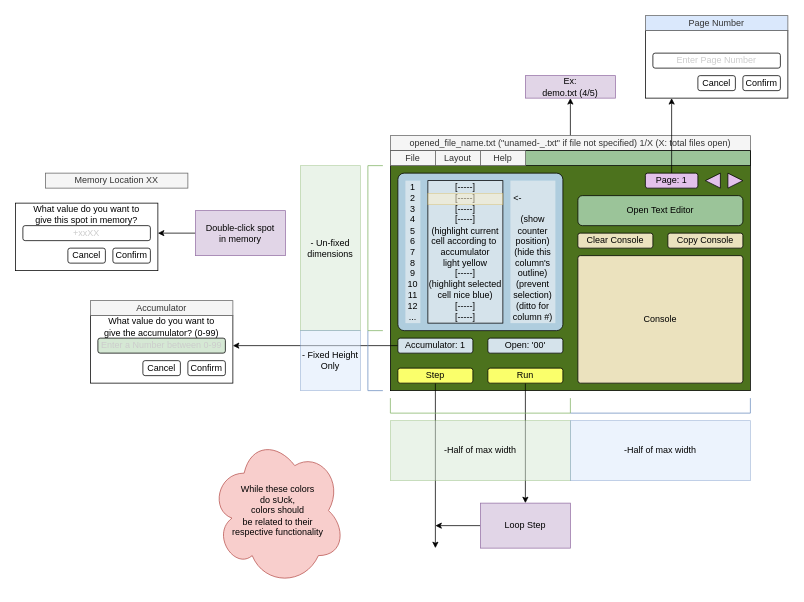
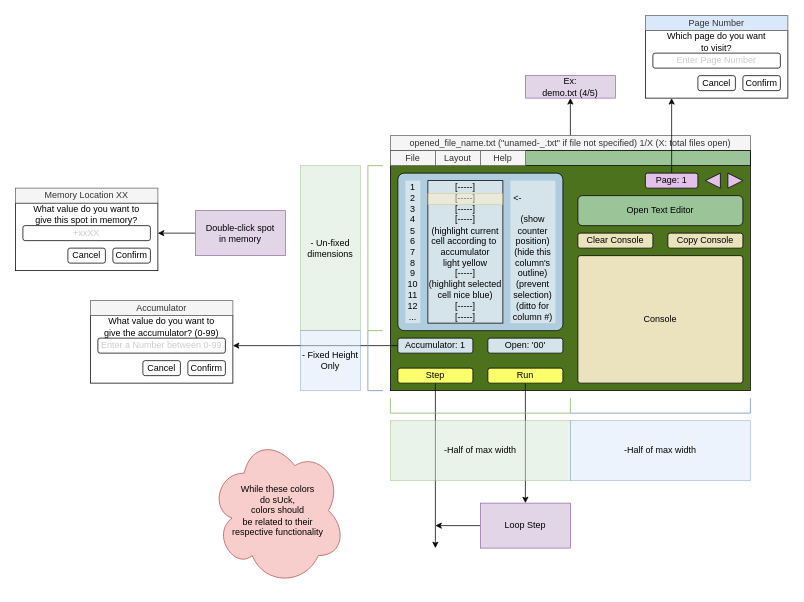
none -> (717, 42)
(117, 180) -> (87, 195)
(162, 345) -> (162, 345)
